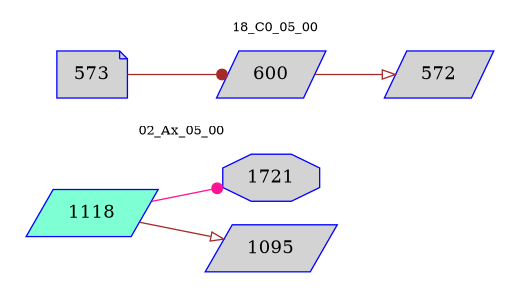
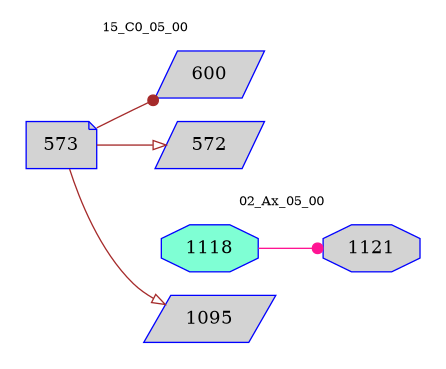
(275, 28) -> (145, 28)
(349, 74) -> (125, 145)
(271, 178) -> (372, 248)
(92, 213) -> (210, 248)
(175, 229) -> (101, 241)
